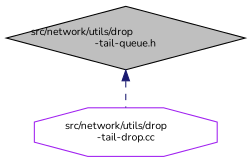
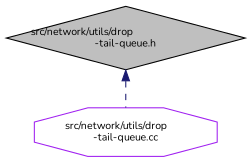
(126, 132) -> (126, 132)
